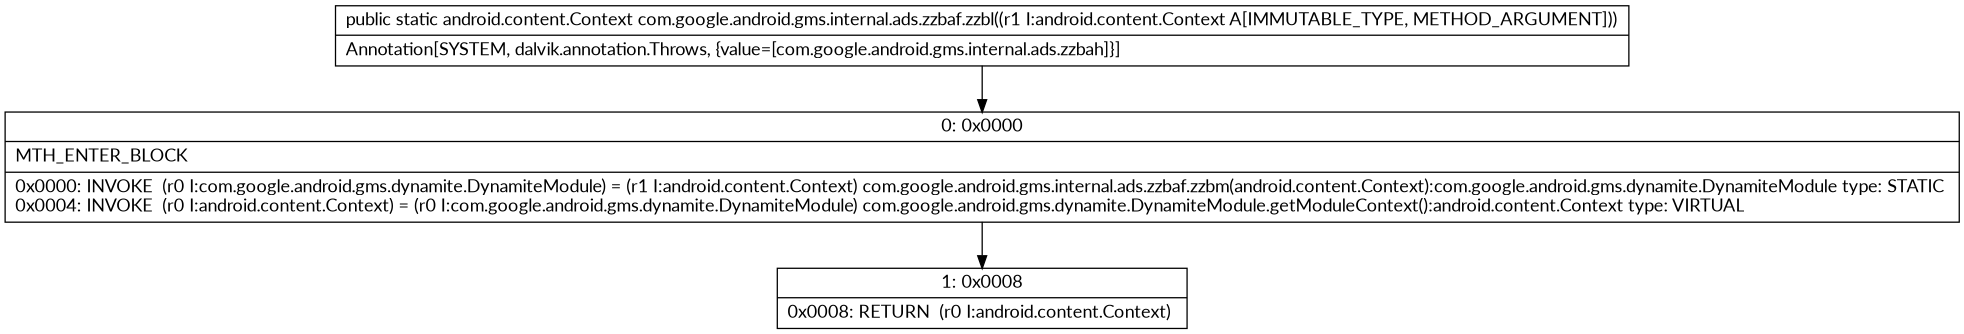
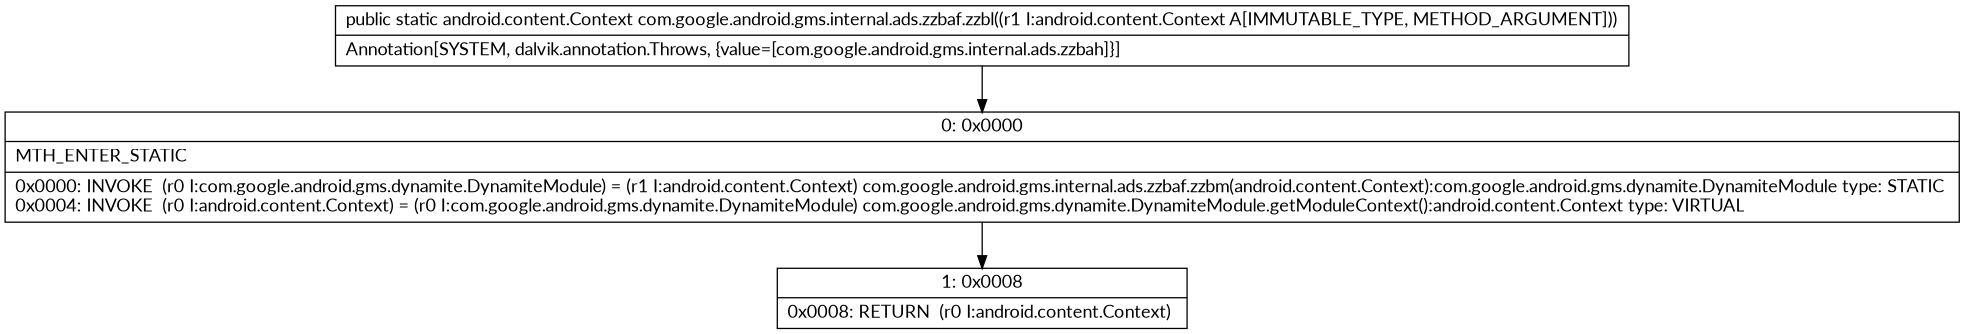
(102, 156) -> (101, 156)
